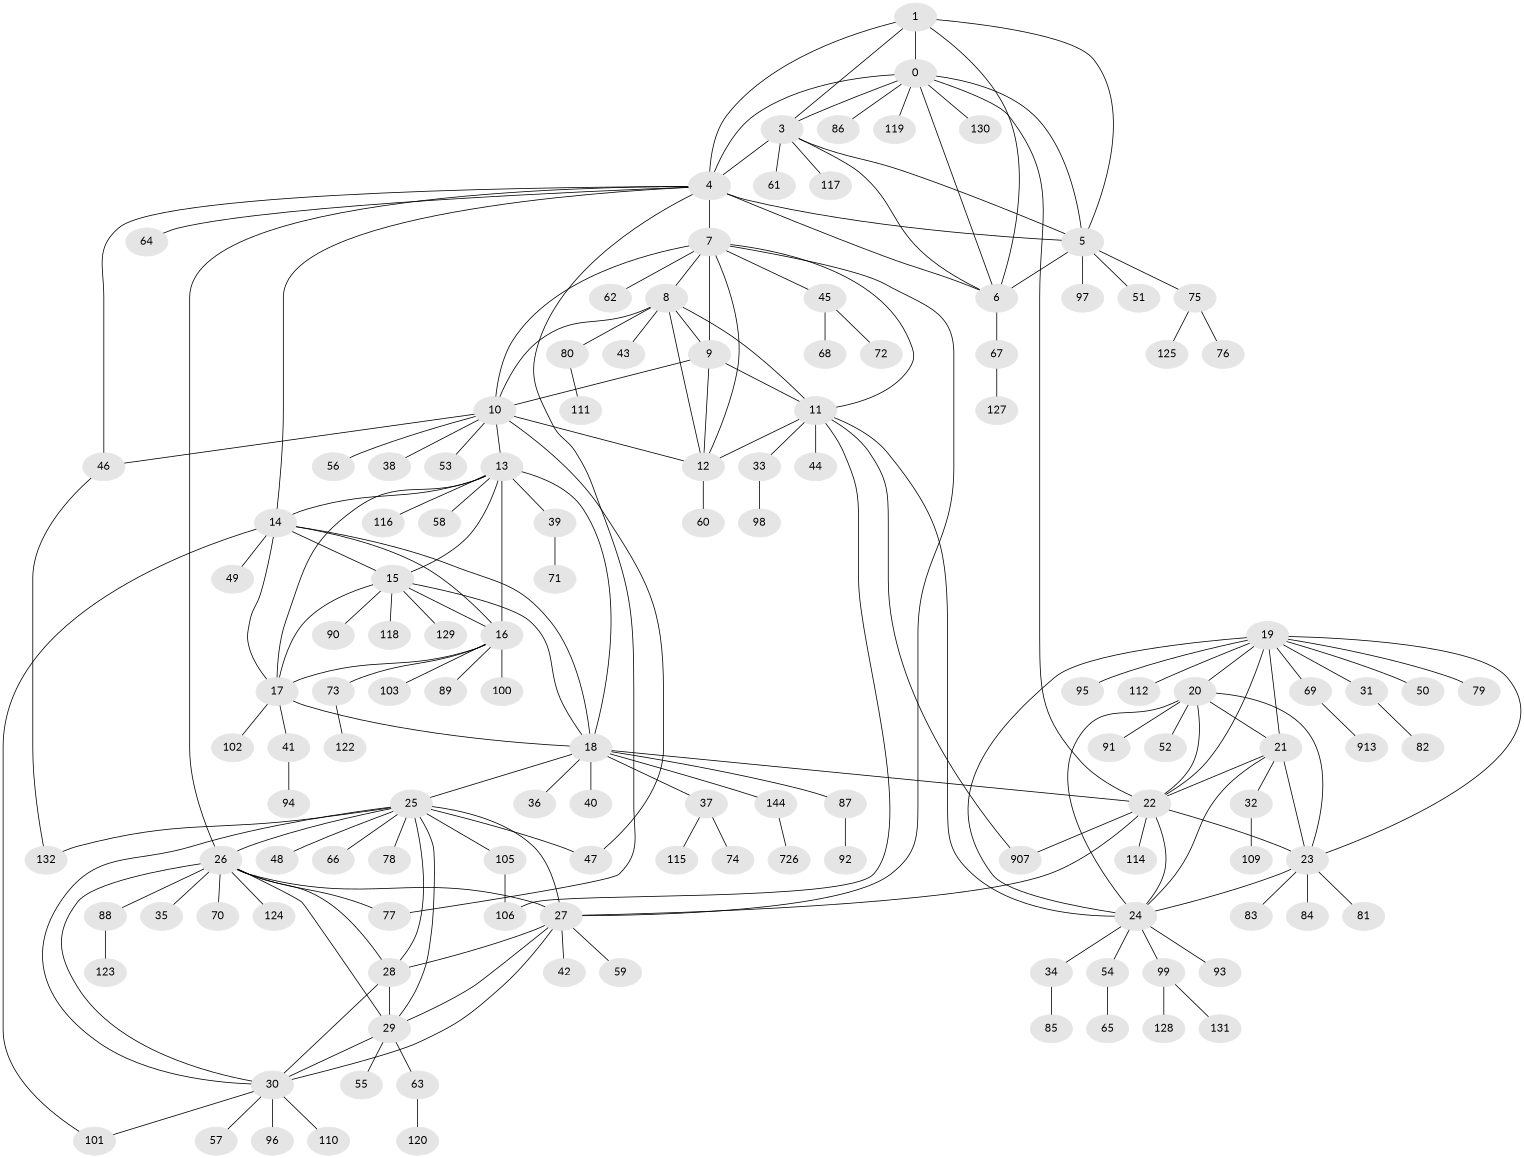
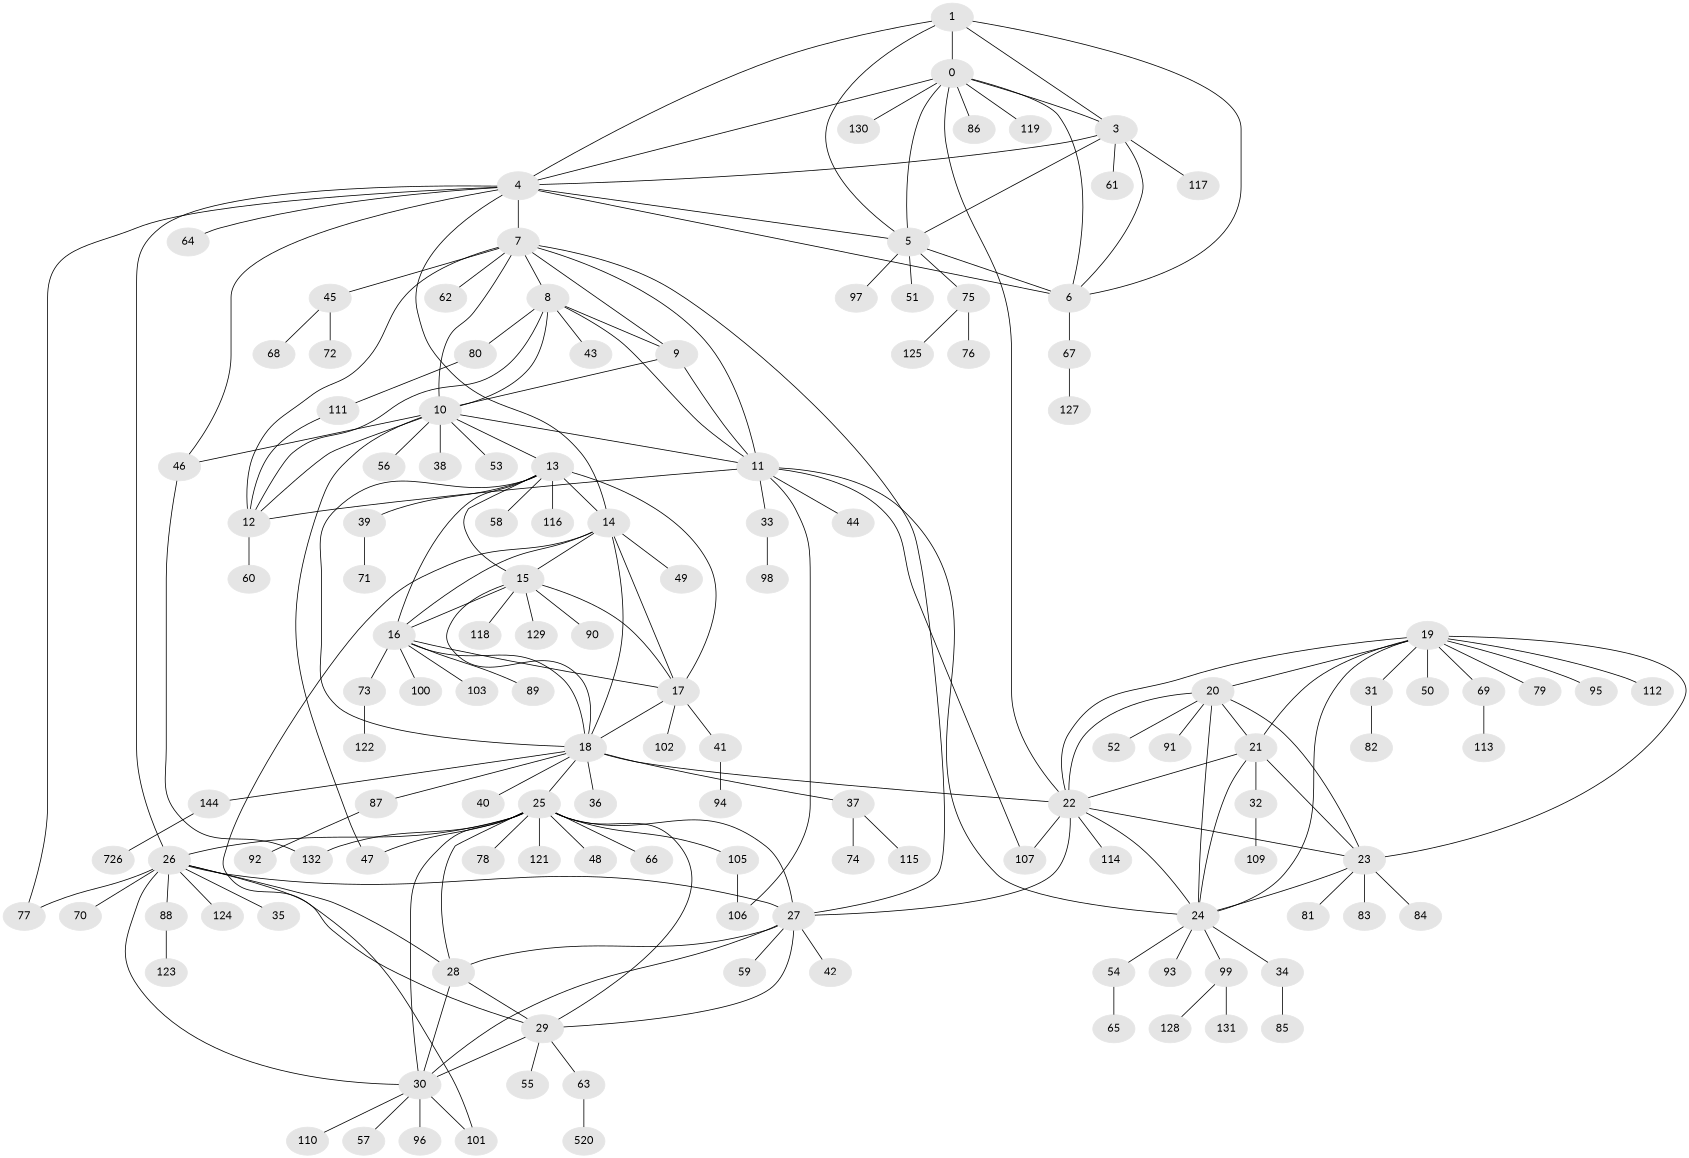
(706, 411) -> (271, 453)
none -> (599, 439)
none -> (519, 657)
(1367, 748) -> (1484, 748)
none -> (539, 860)
(1020, 860) -> (1025, 860)
(418, 1141) -> (584, 1141)
